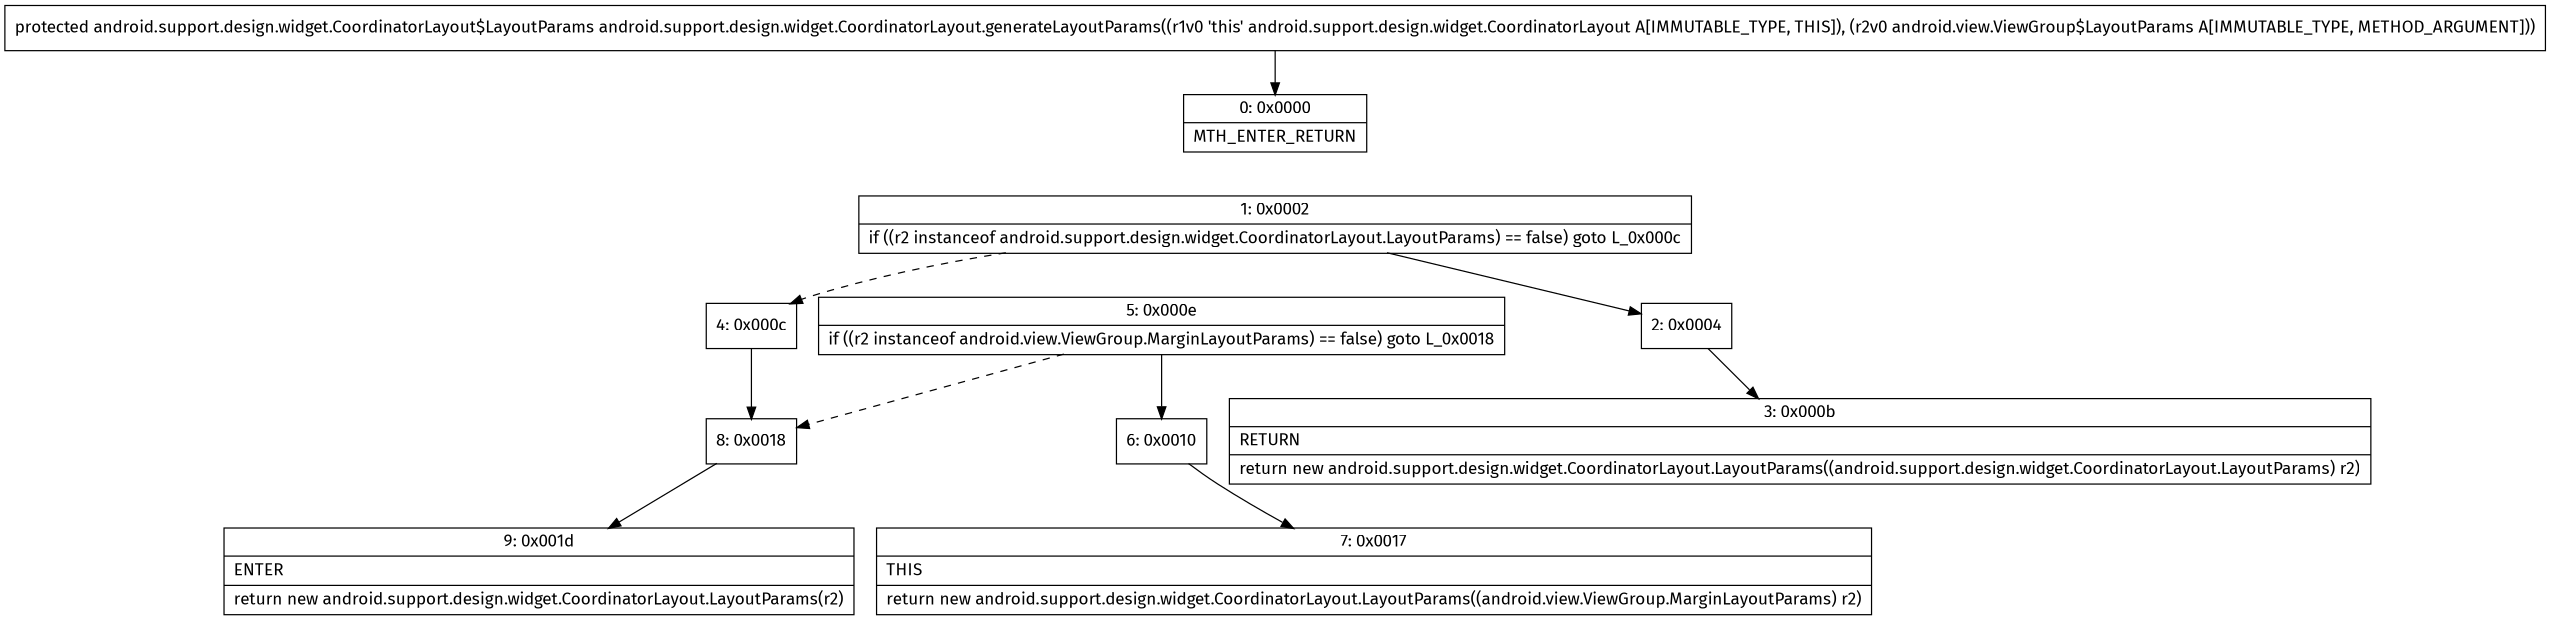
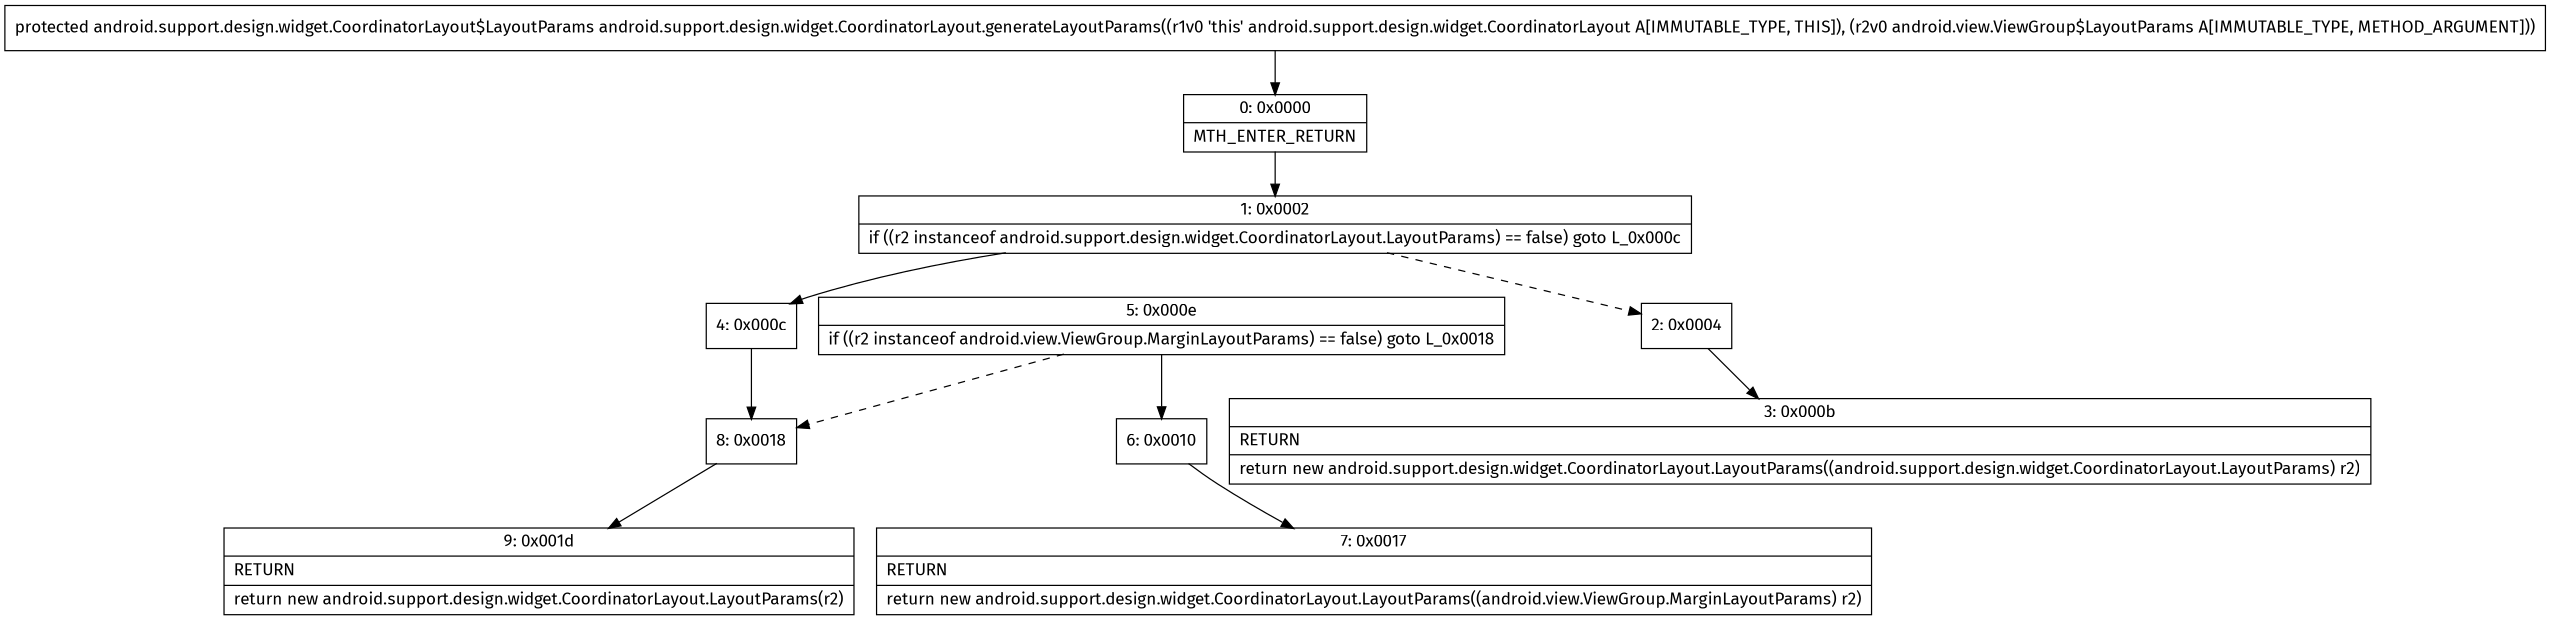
none -> (1275, 168)
(903, 272) -> (903, 272)
(1508, 282) -> (1508, 282)
(259, 570) -> (265, 570)
(905, 570) -> (917, 570)
